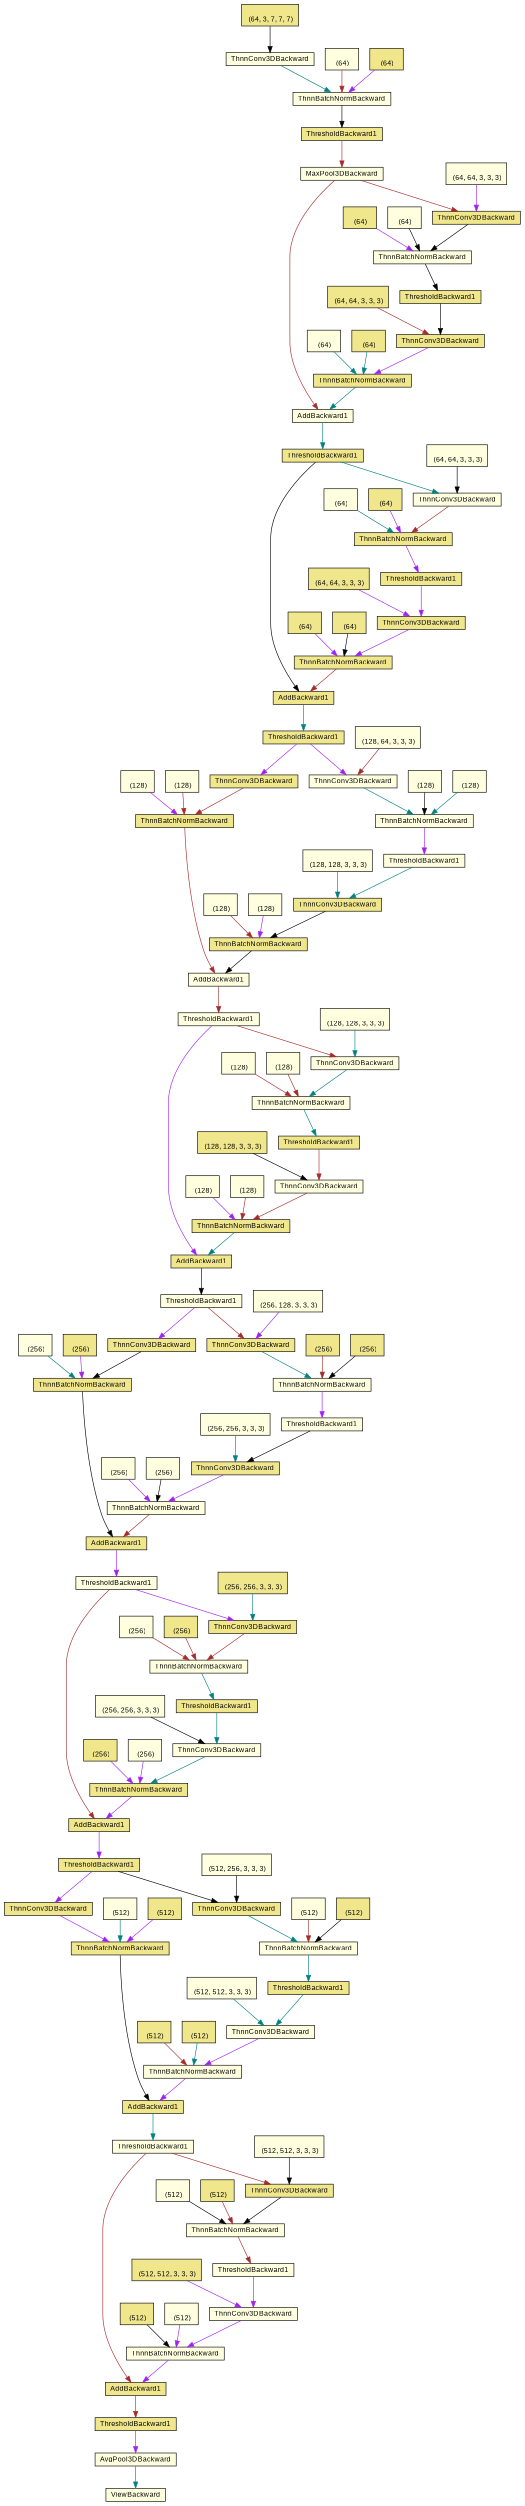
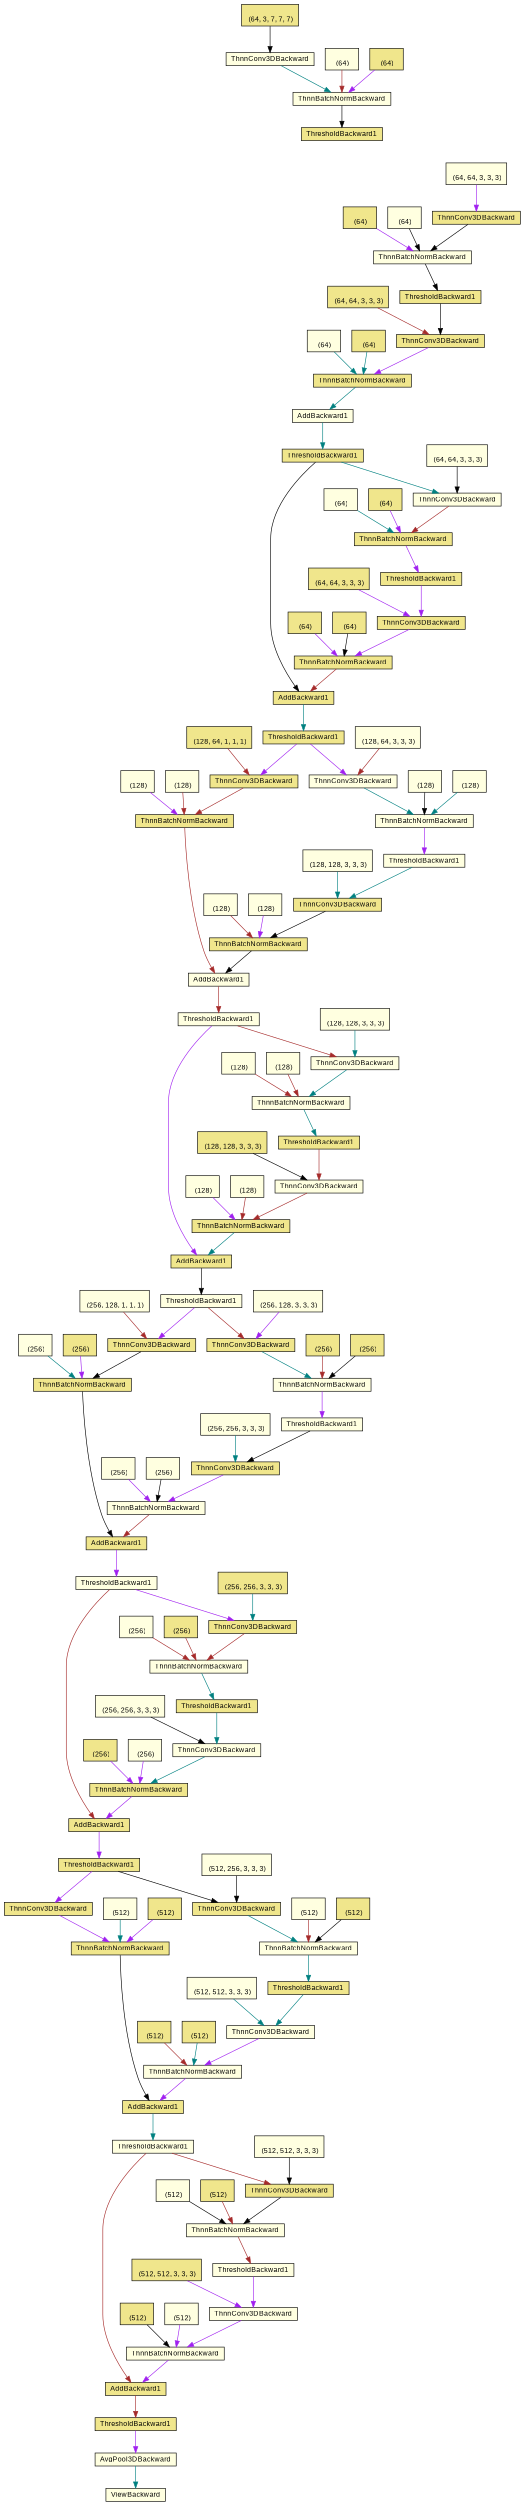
(342, 174) -> none
none -> (219, 737)
none -> (115, 1301)
